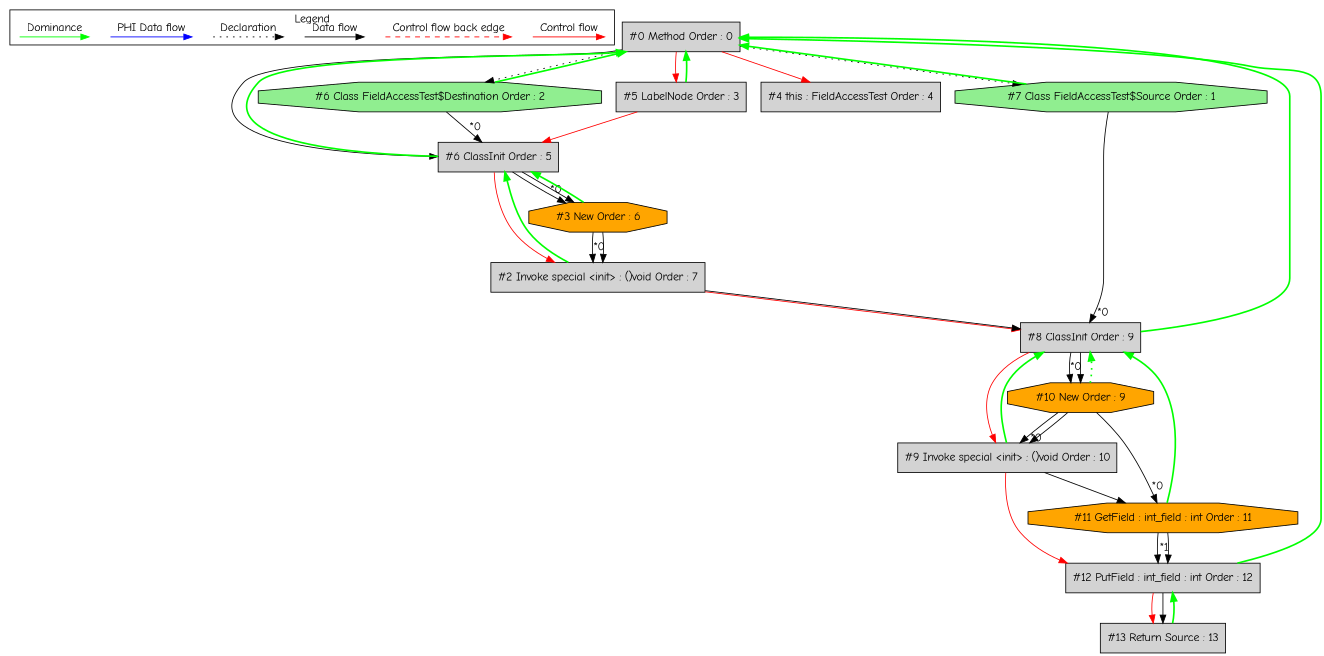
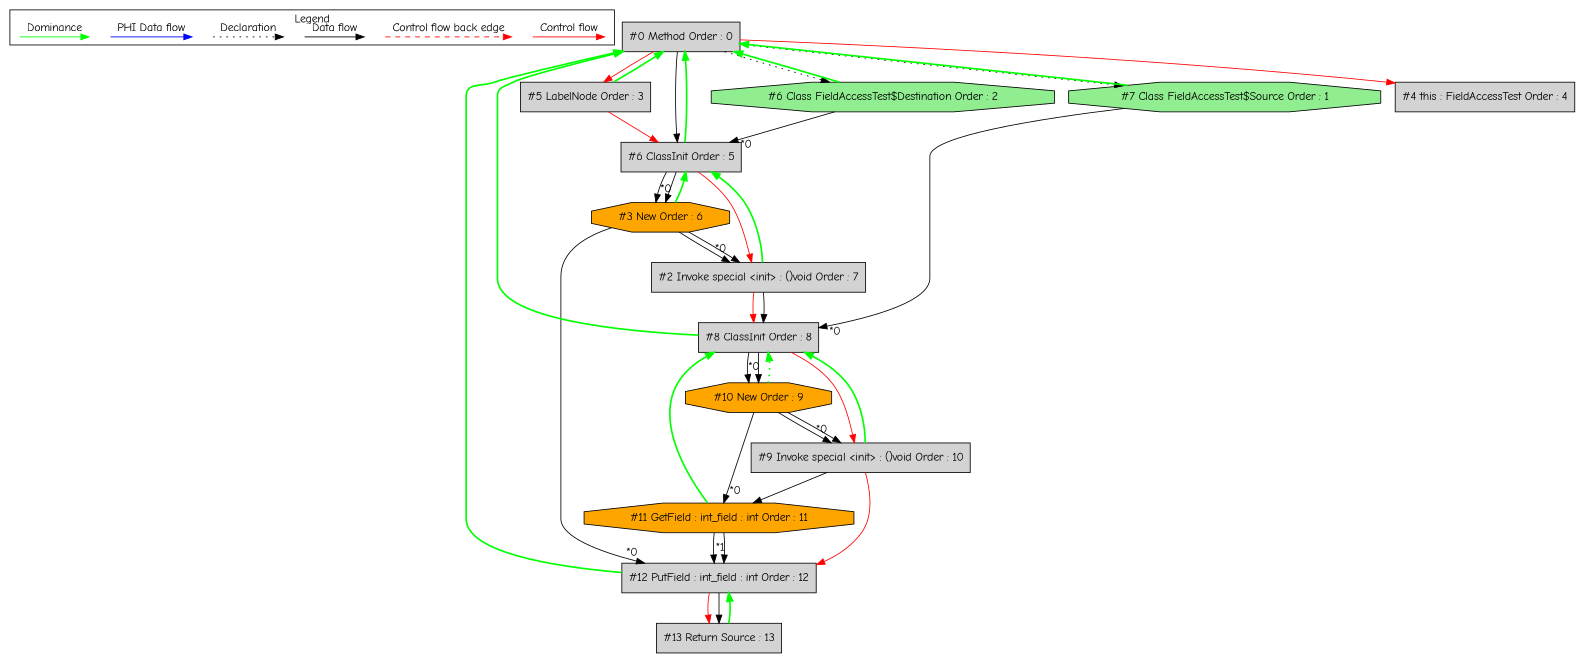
(1081, 338) -> (759, 338)
none -> (561, 405)
